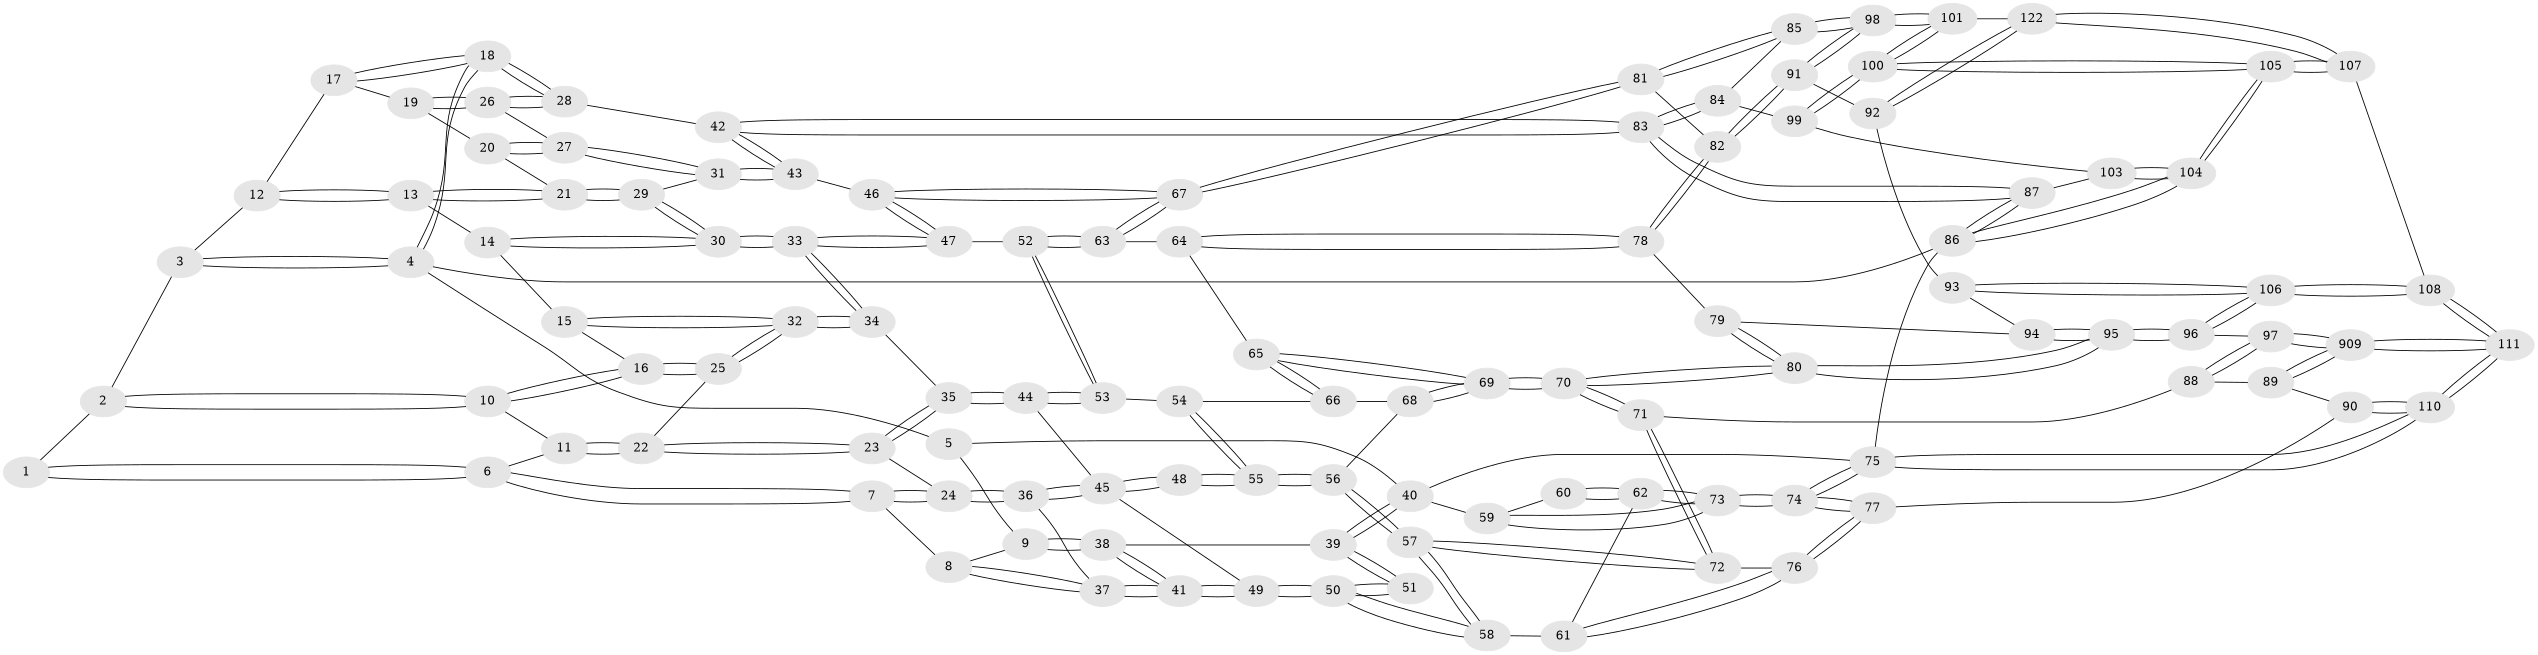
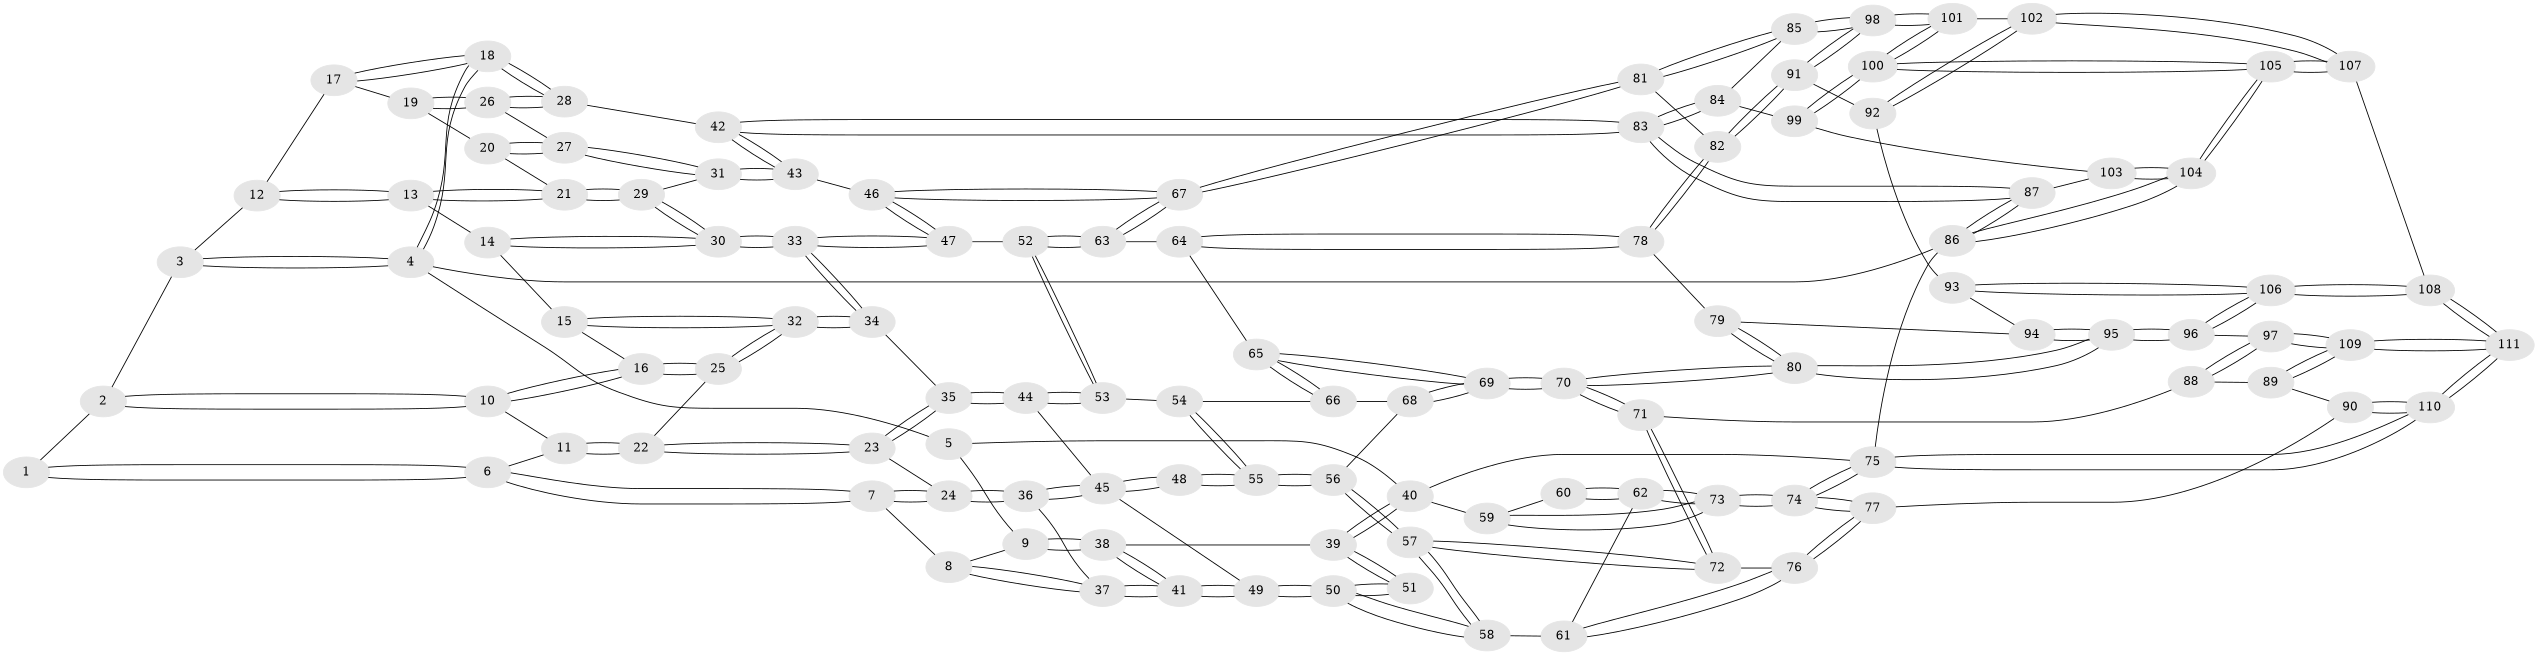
(2032, 19) -> (2032, 19)
(2350, 345) -> (2350, 345)
